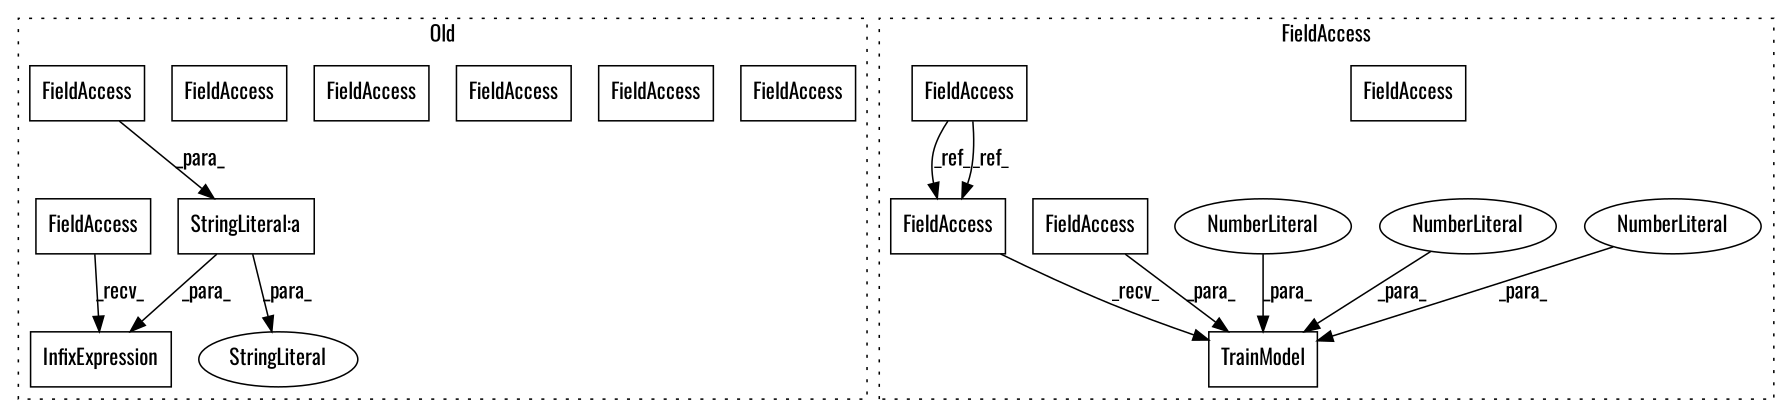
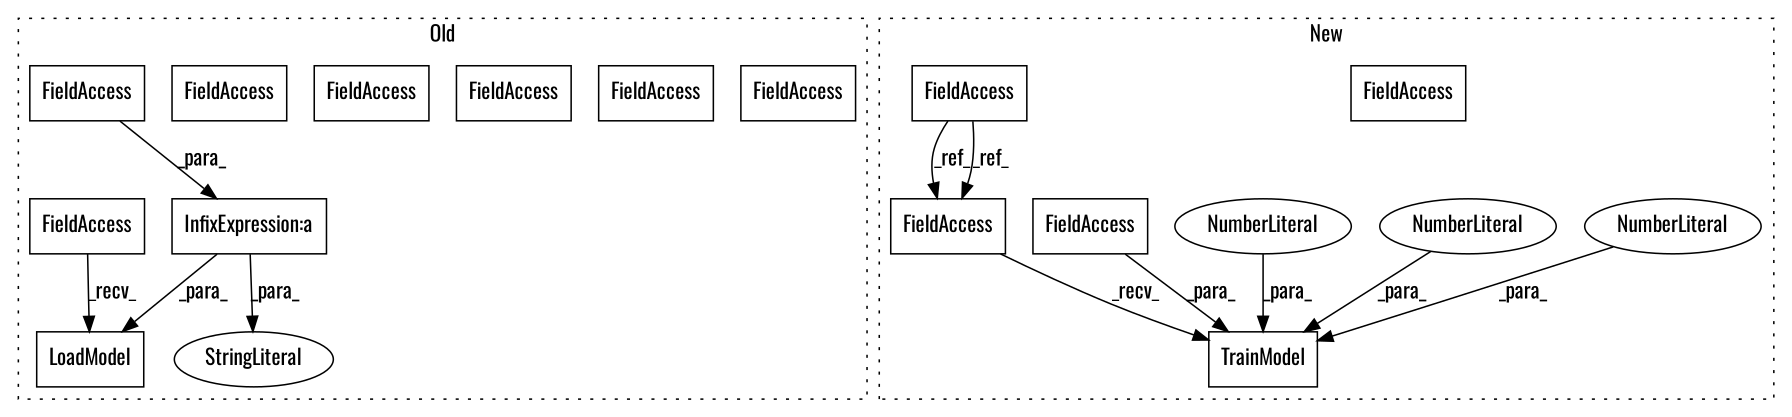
(1327, 36) -> (1327, 36)
(246, 226) -> (249, 226)
(101, 359) -> (90, 359)
